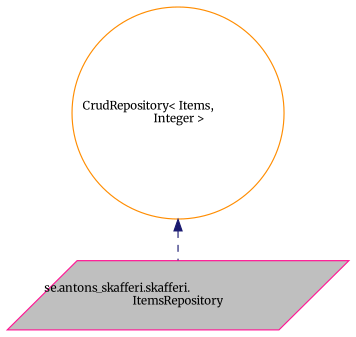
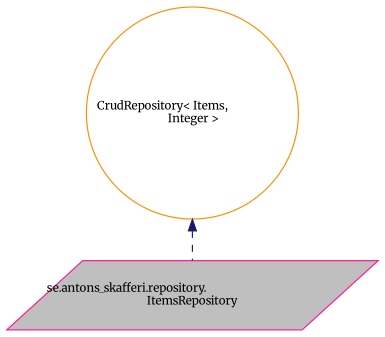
(178, 295) -> (192, 295)
